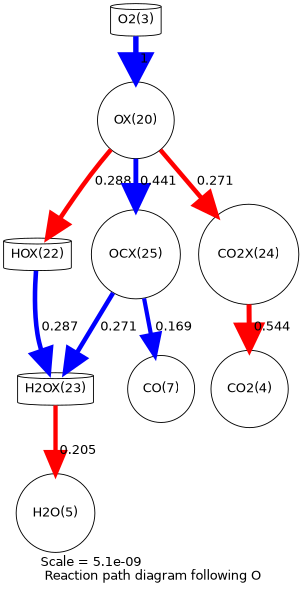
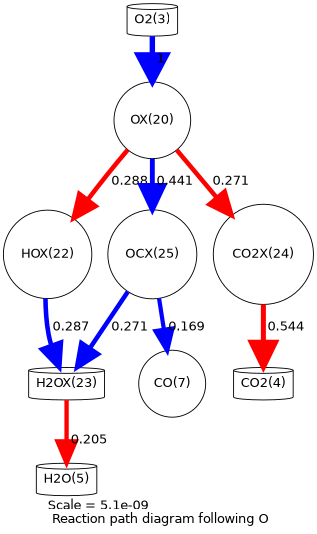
(37, 254) -> (48, 254)
(250, 389) -> (263, 384)
(56, 513) -> (67, 479)
